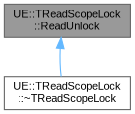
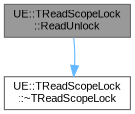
(60, 62) -> (75, 52)
